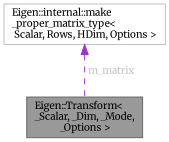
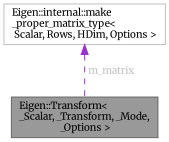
(85, 117) -> (85, 117)
